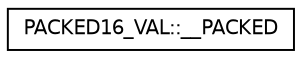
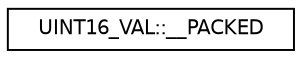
(151, 29) -> (151, 29)
